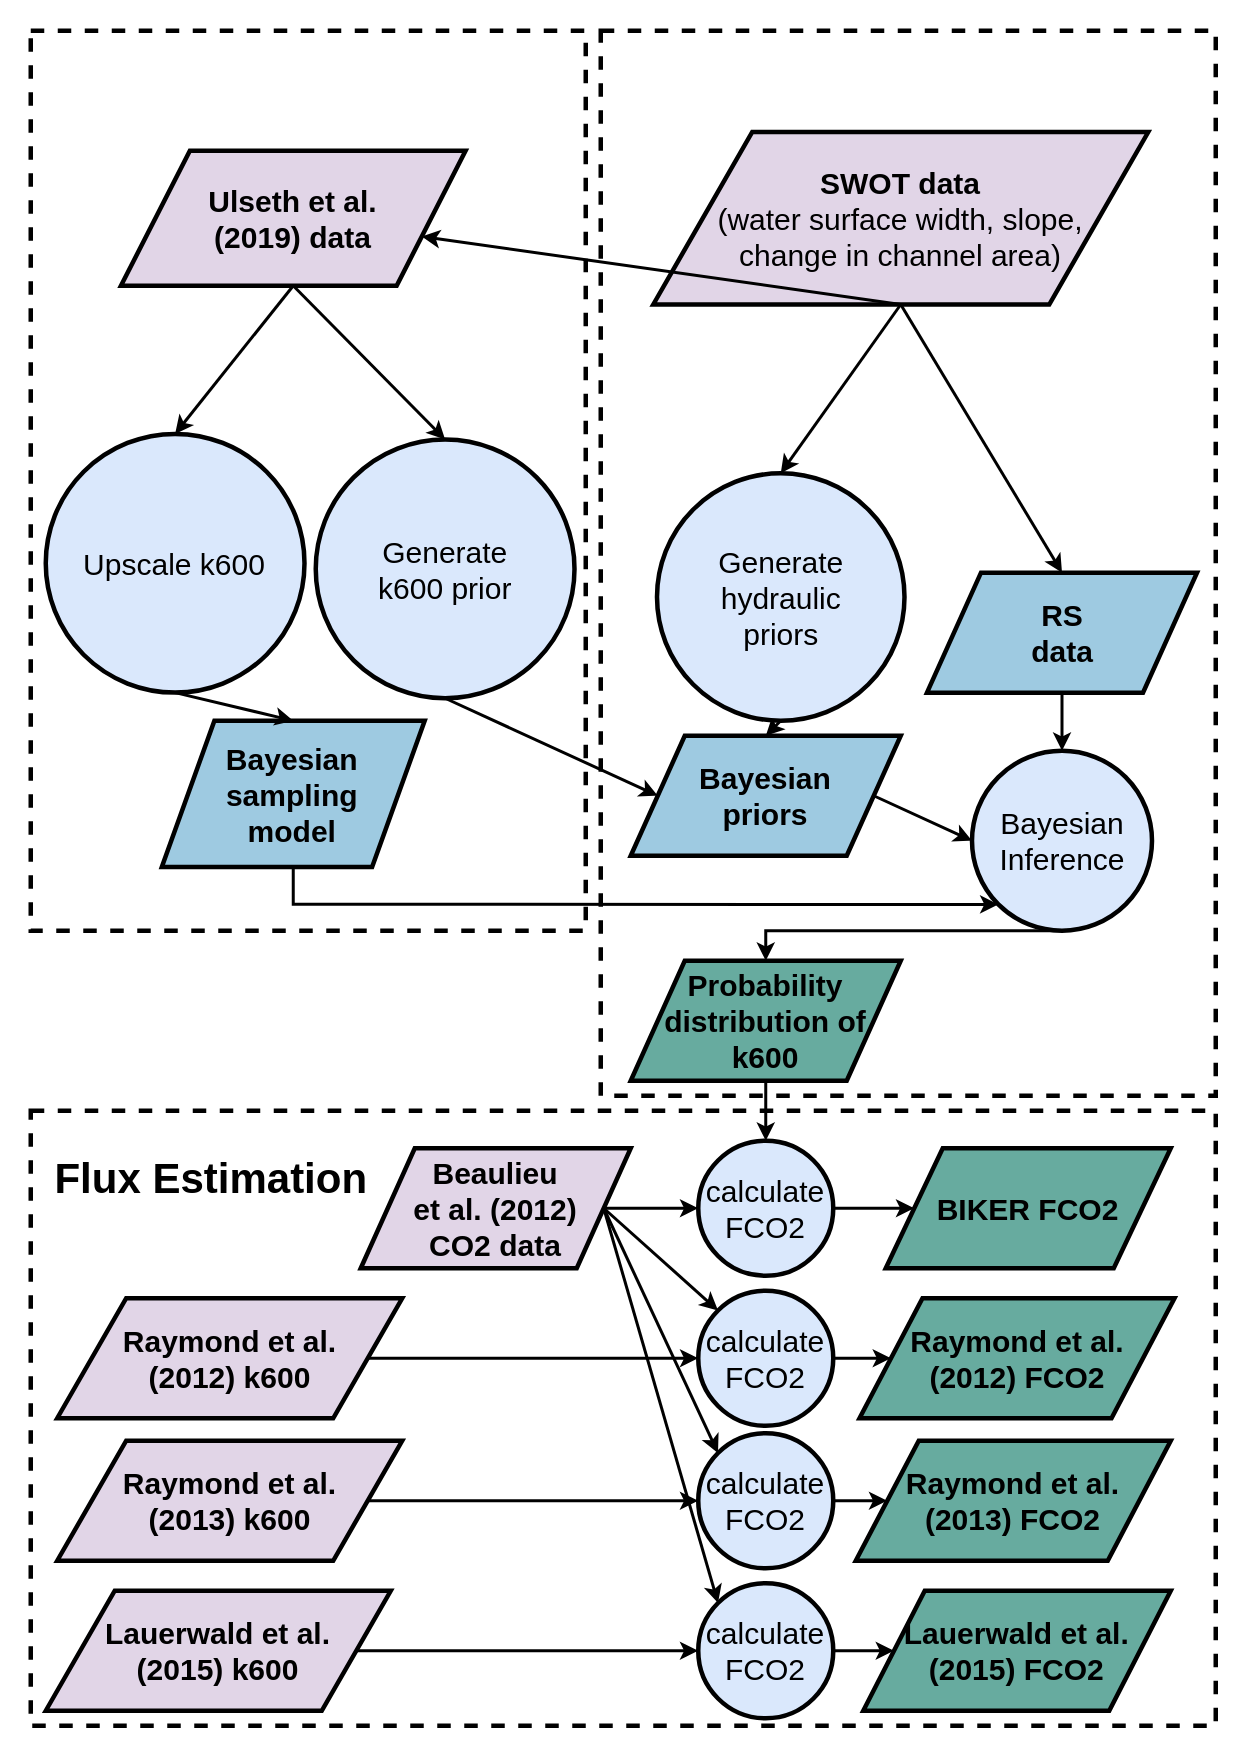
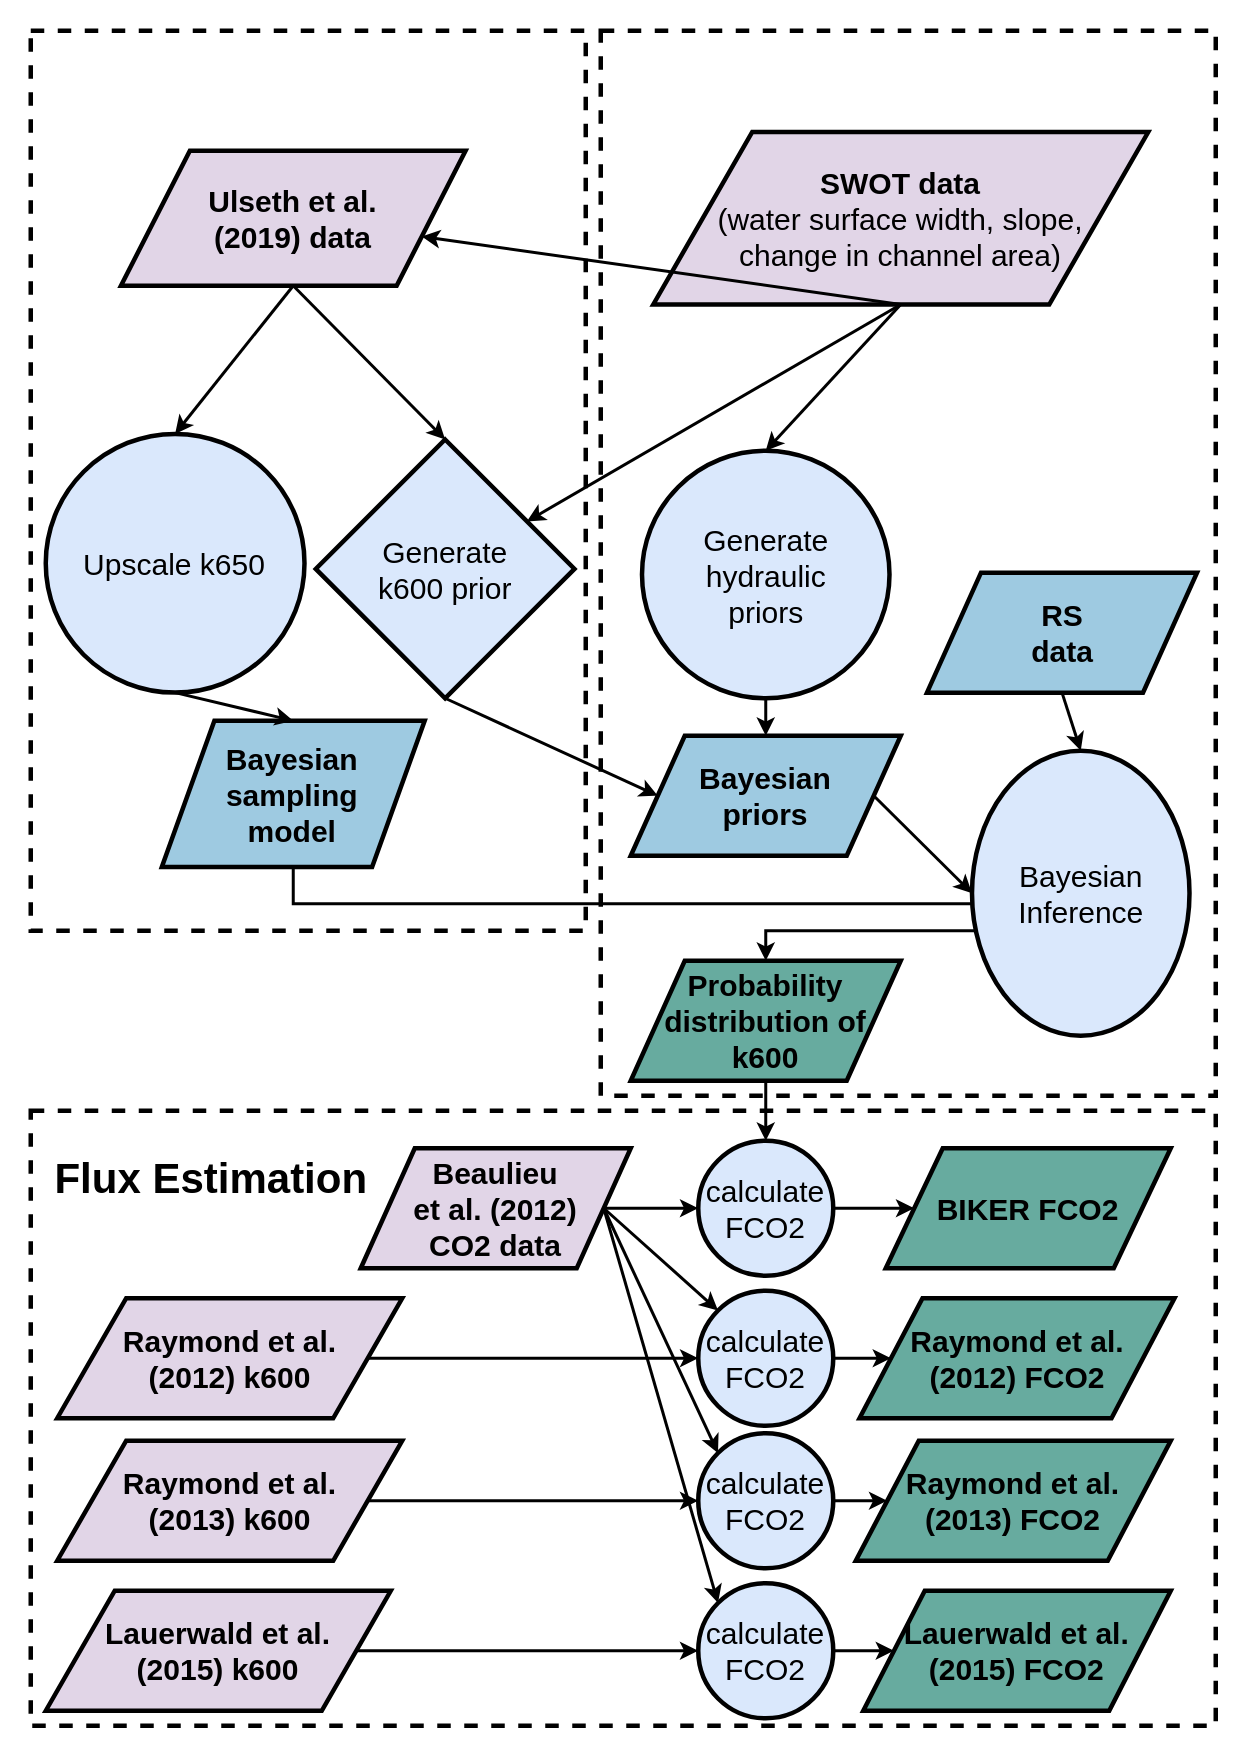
(979, 434) -> (715, 412)
(175, 563) -> (175, 563)
(445, 569) -> (445, 569)
(781, 597) -> (766, 575)
(1062, 841) -> (1081, 893)
